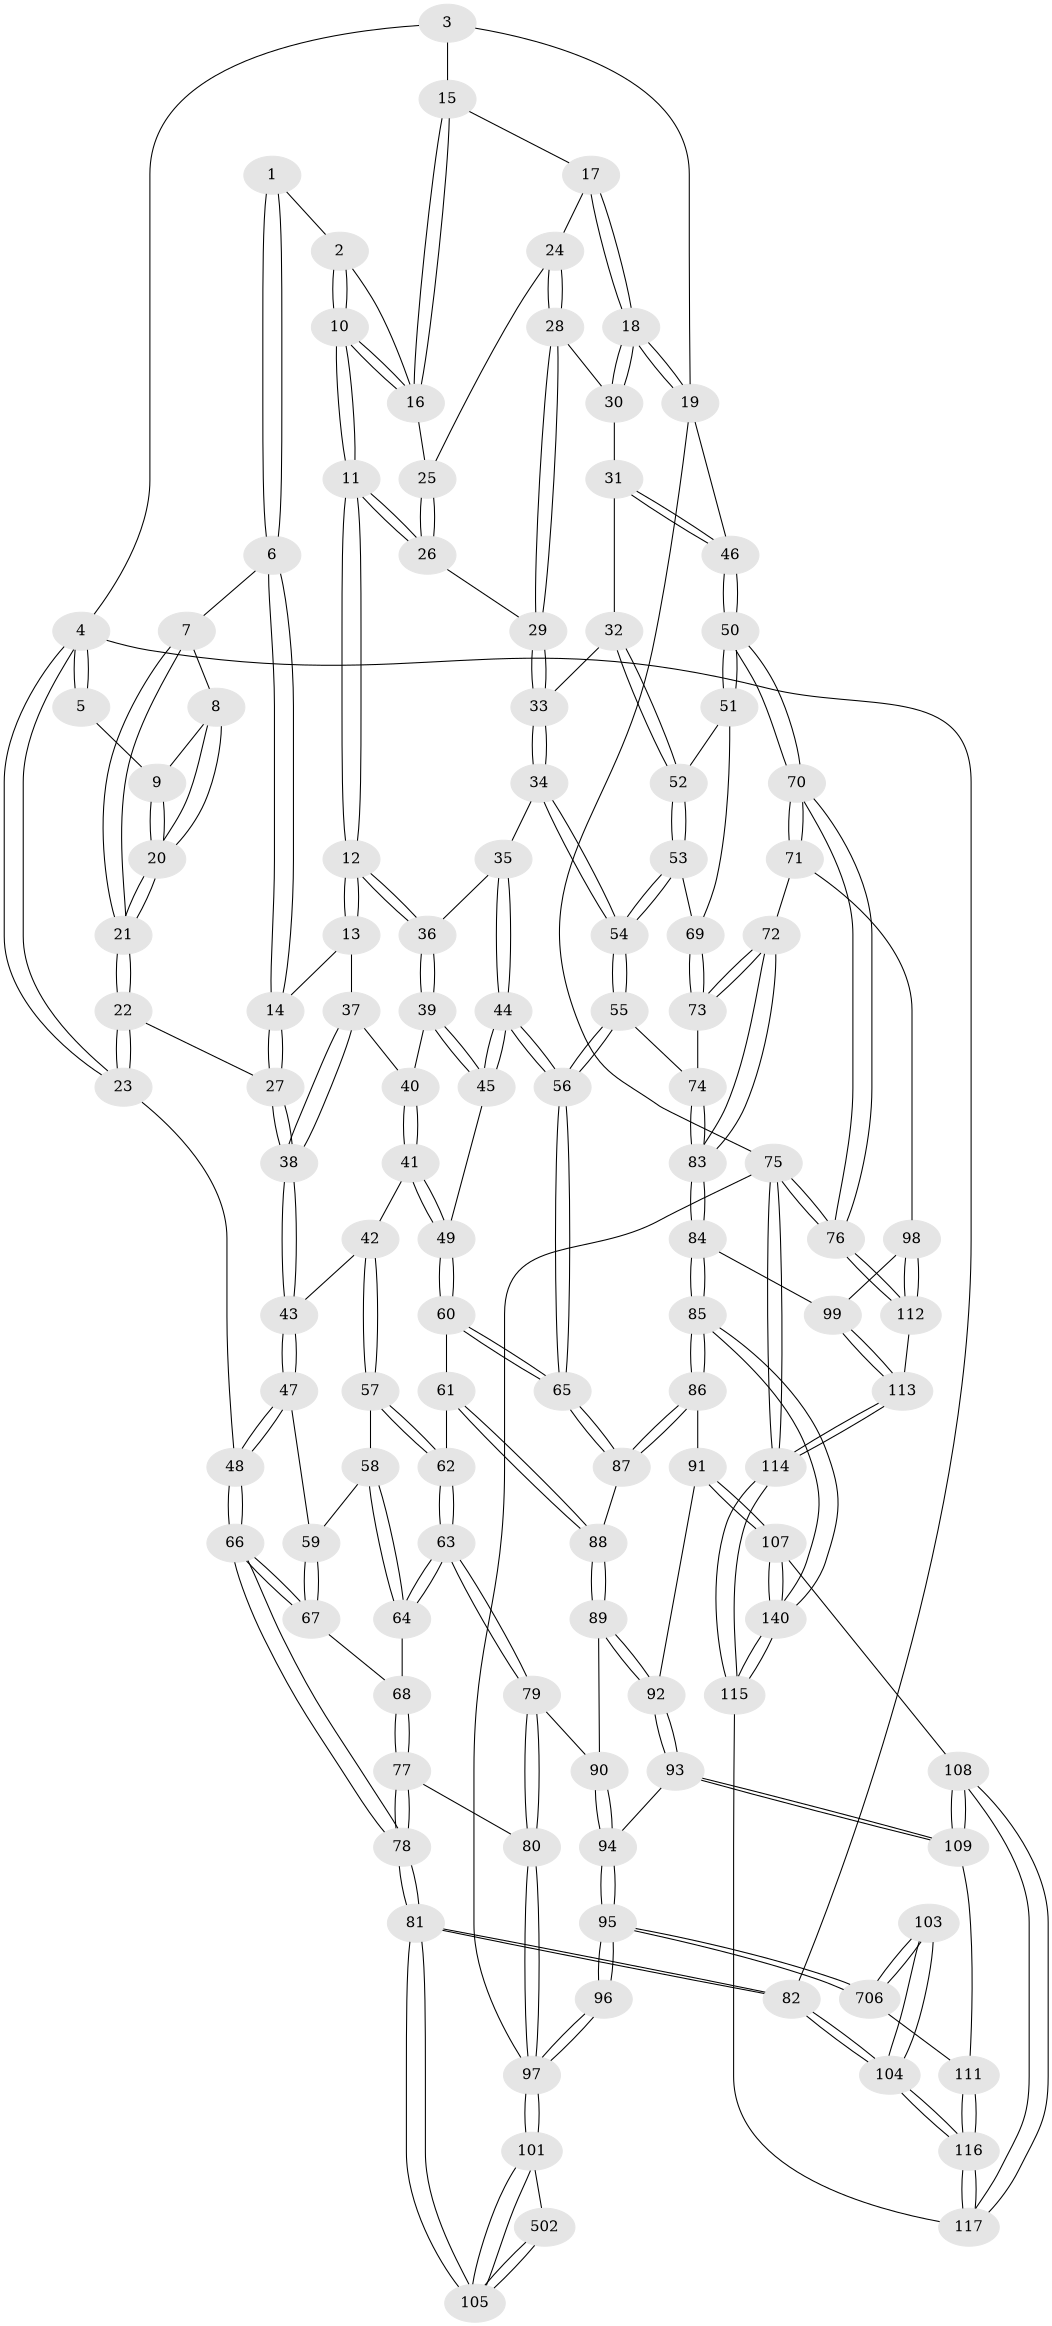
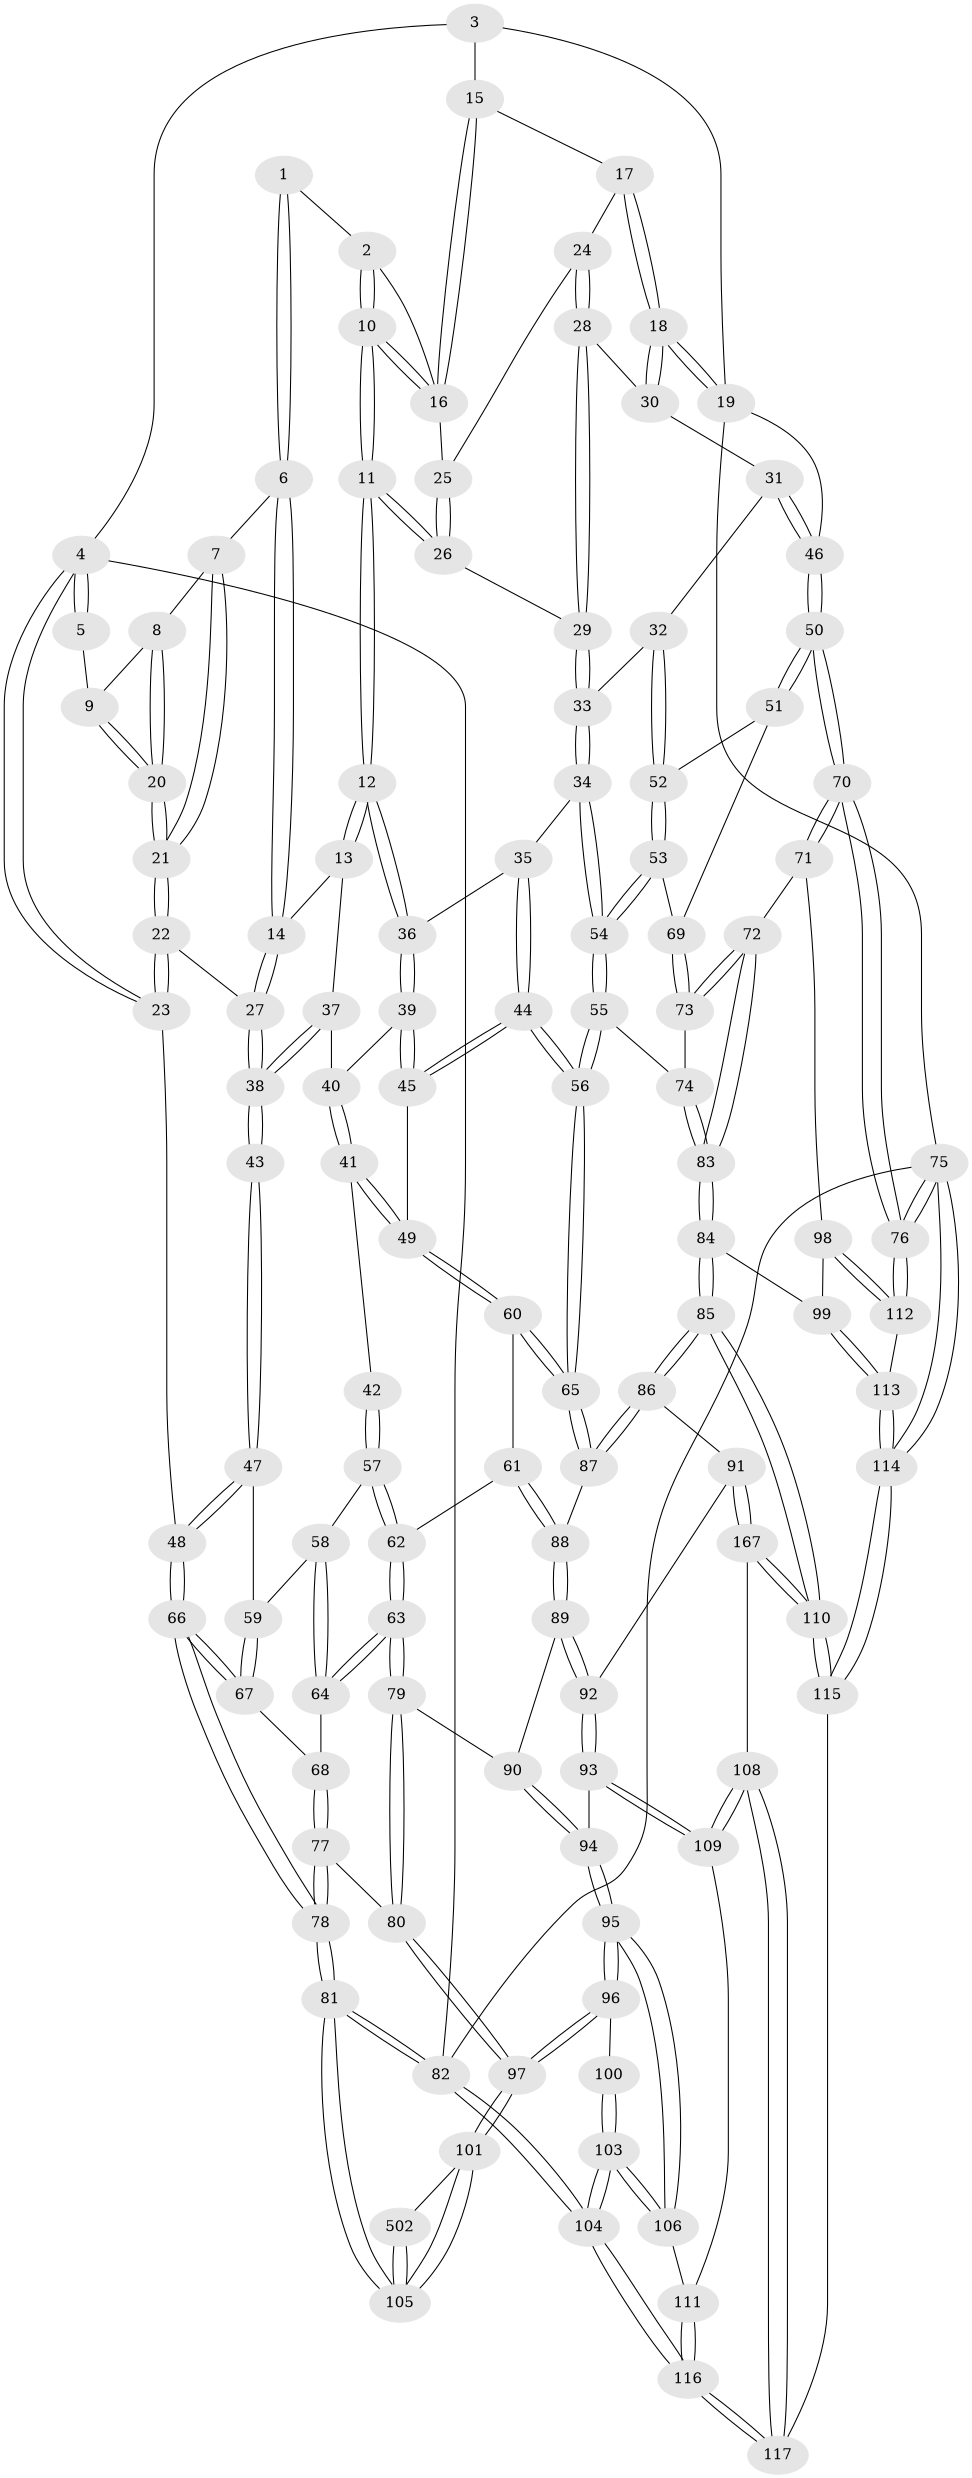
(330, 1277) -> none
(501, 1542) -> (650, 1566)
(776, 1543) -> (747, 1543)
(776, 1619) -> (817, 1619)
(870, 1999) -> (668, 2227)
none -> (609, 2075)
